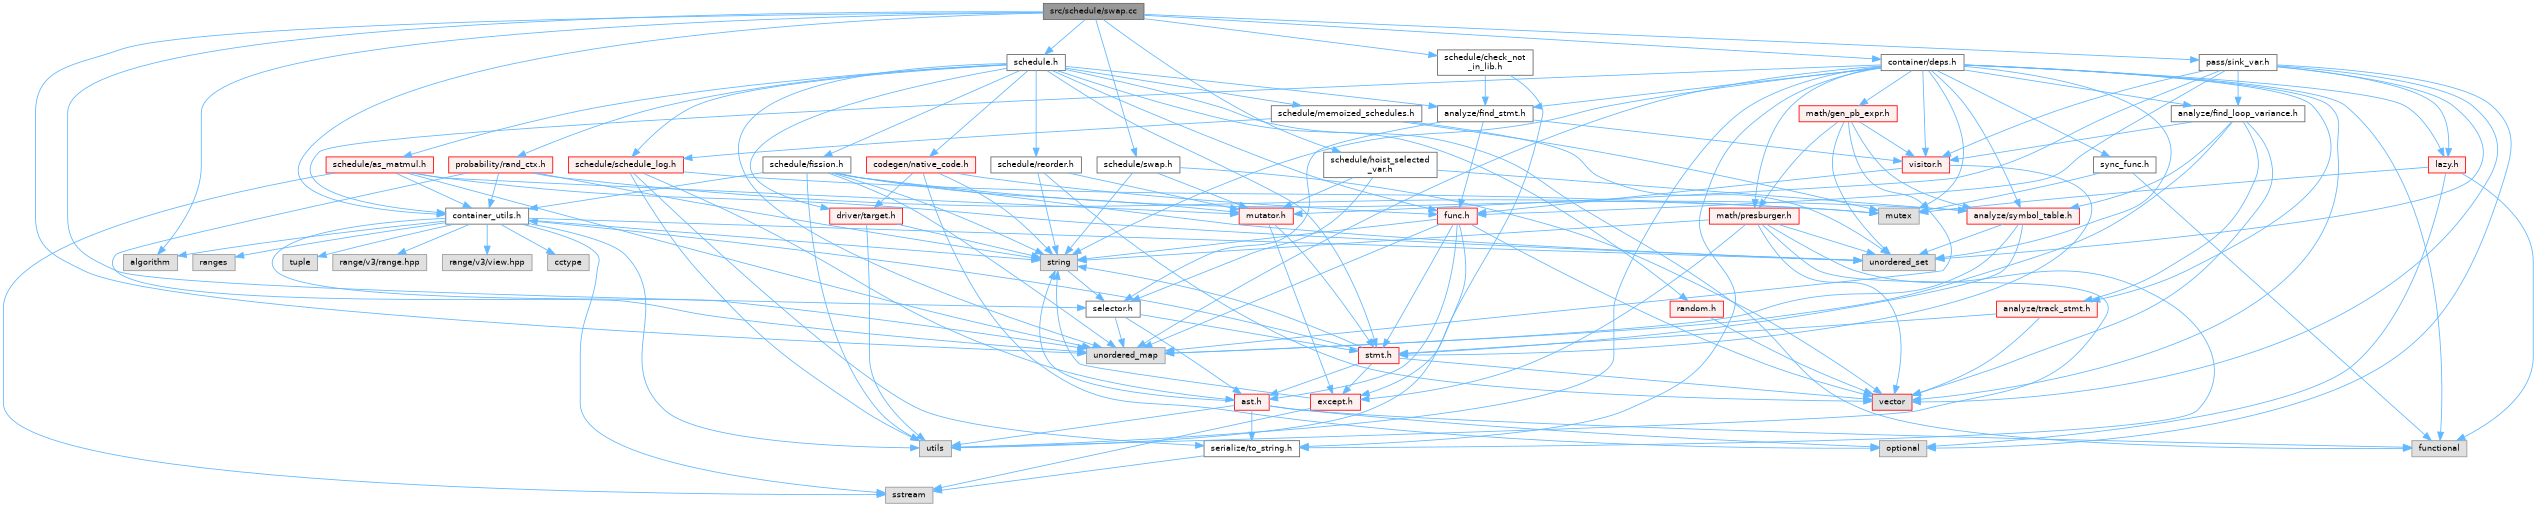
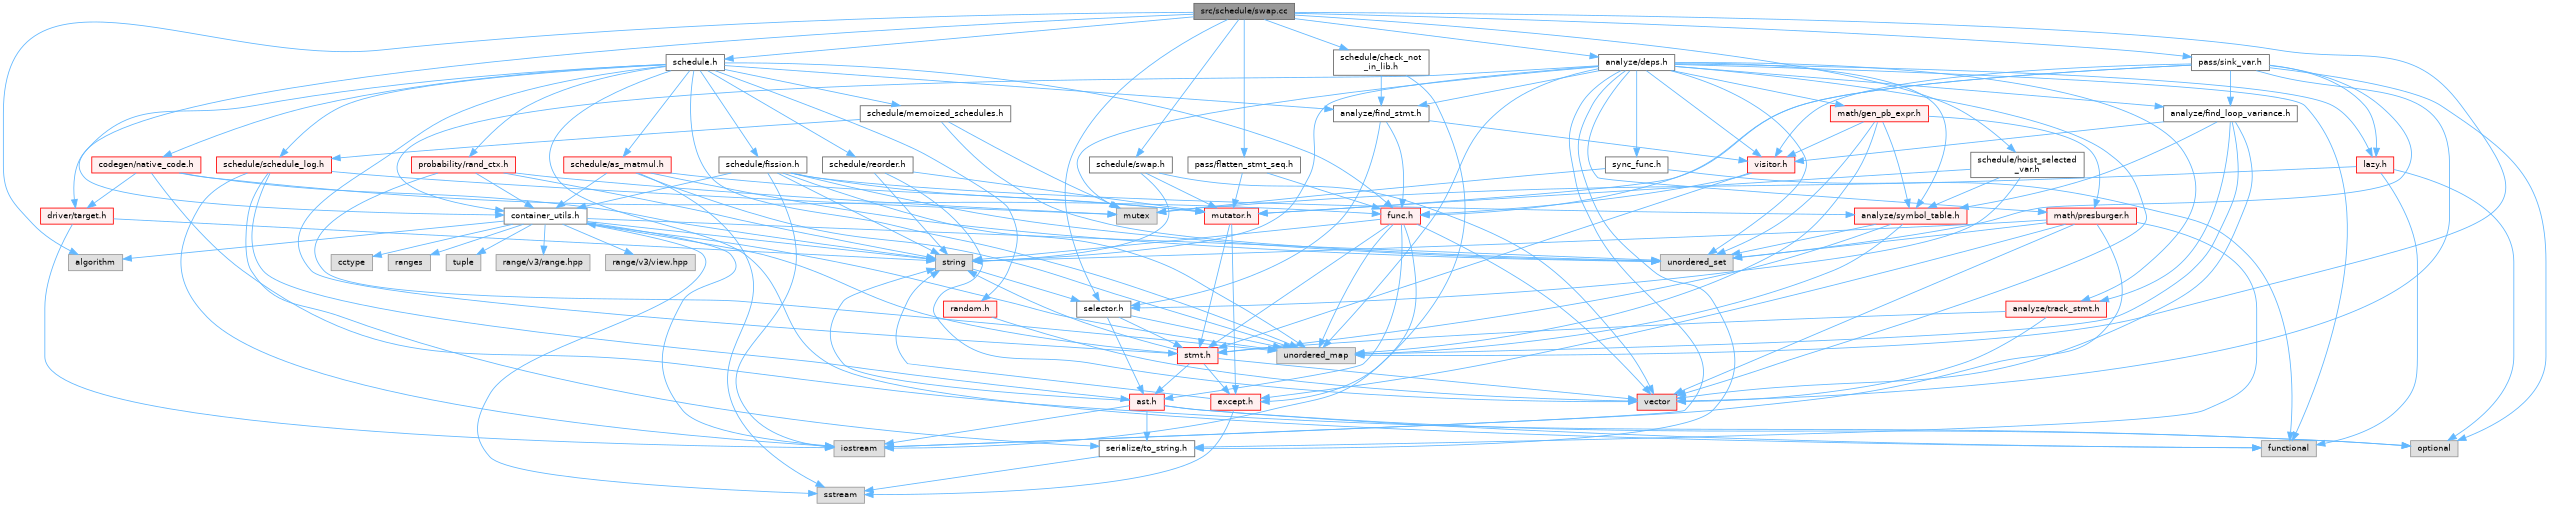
(1923, 63) -> (1637, 63)
none -> (1244, 165)
(935, 449) -> (859, 449)
